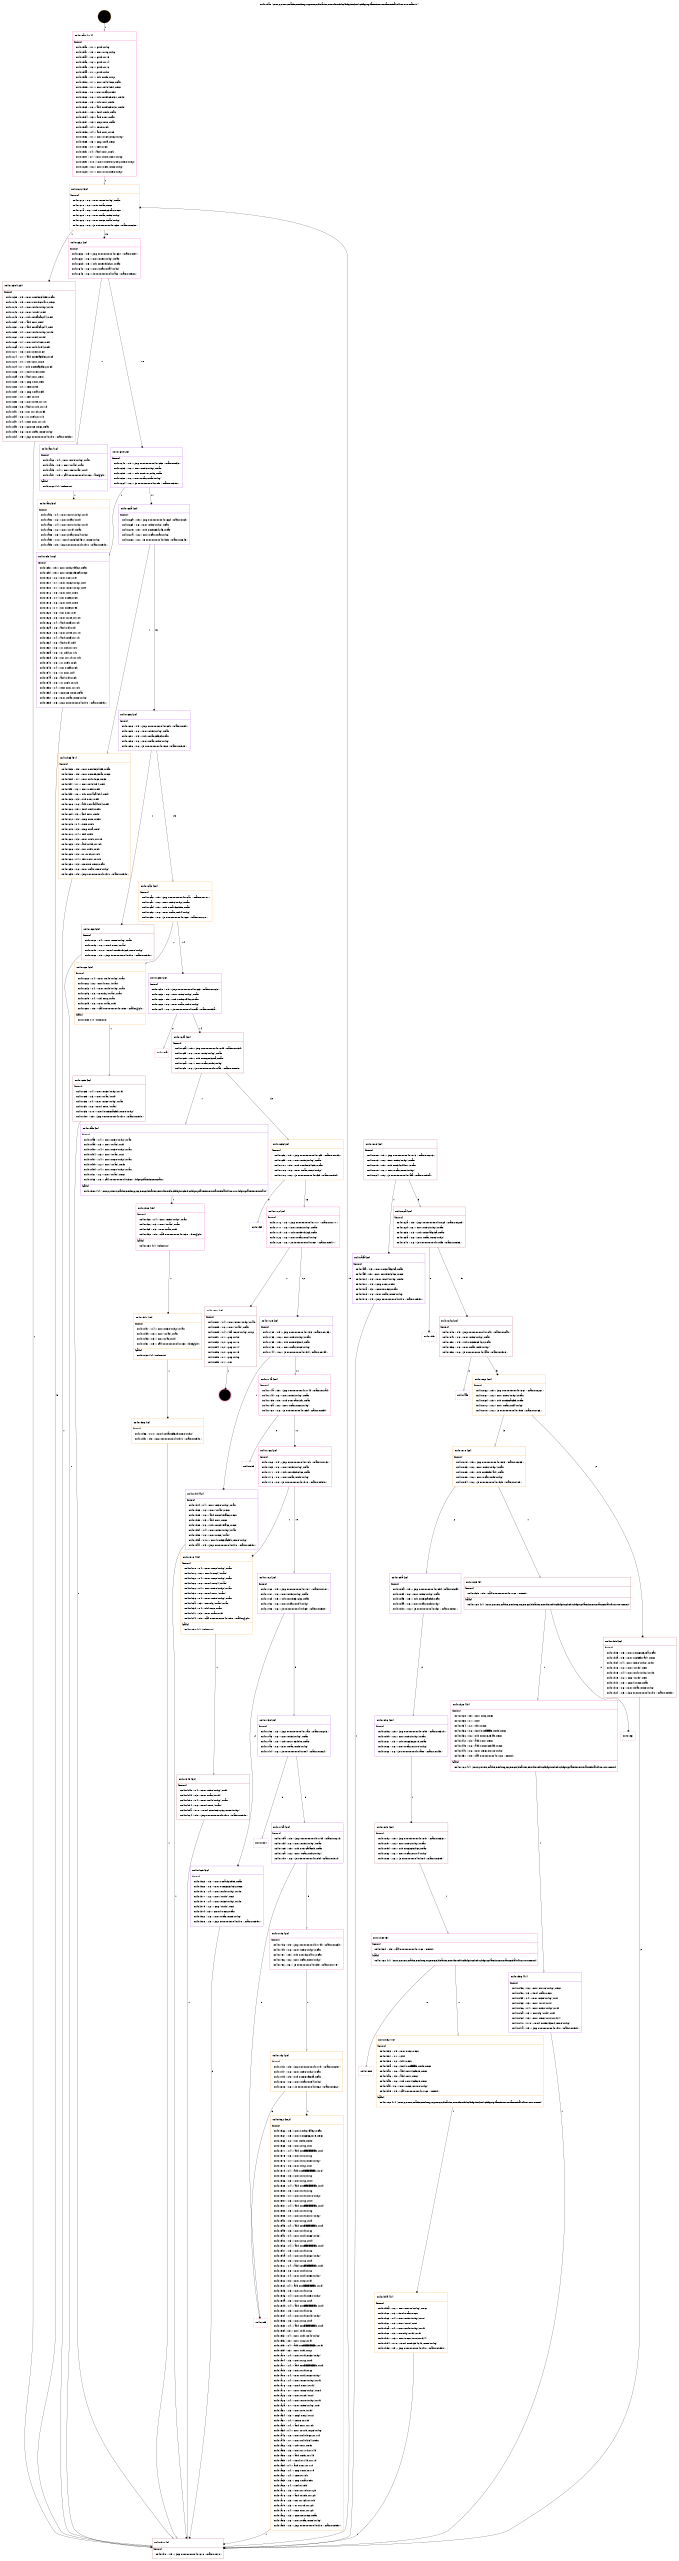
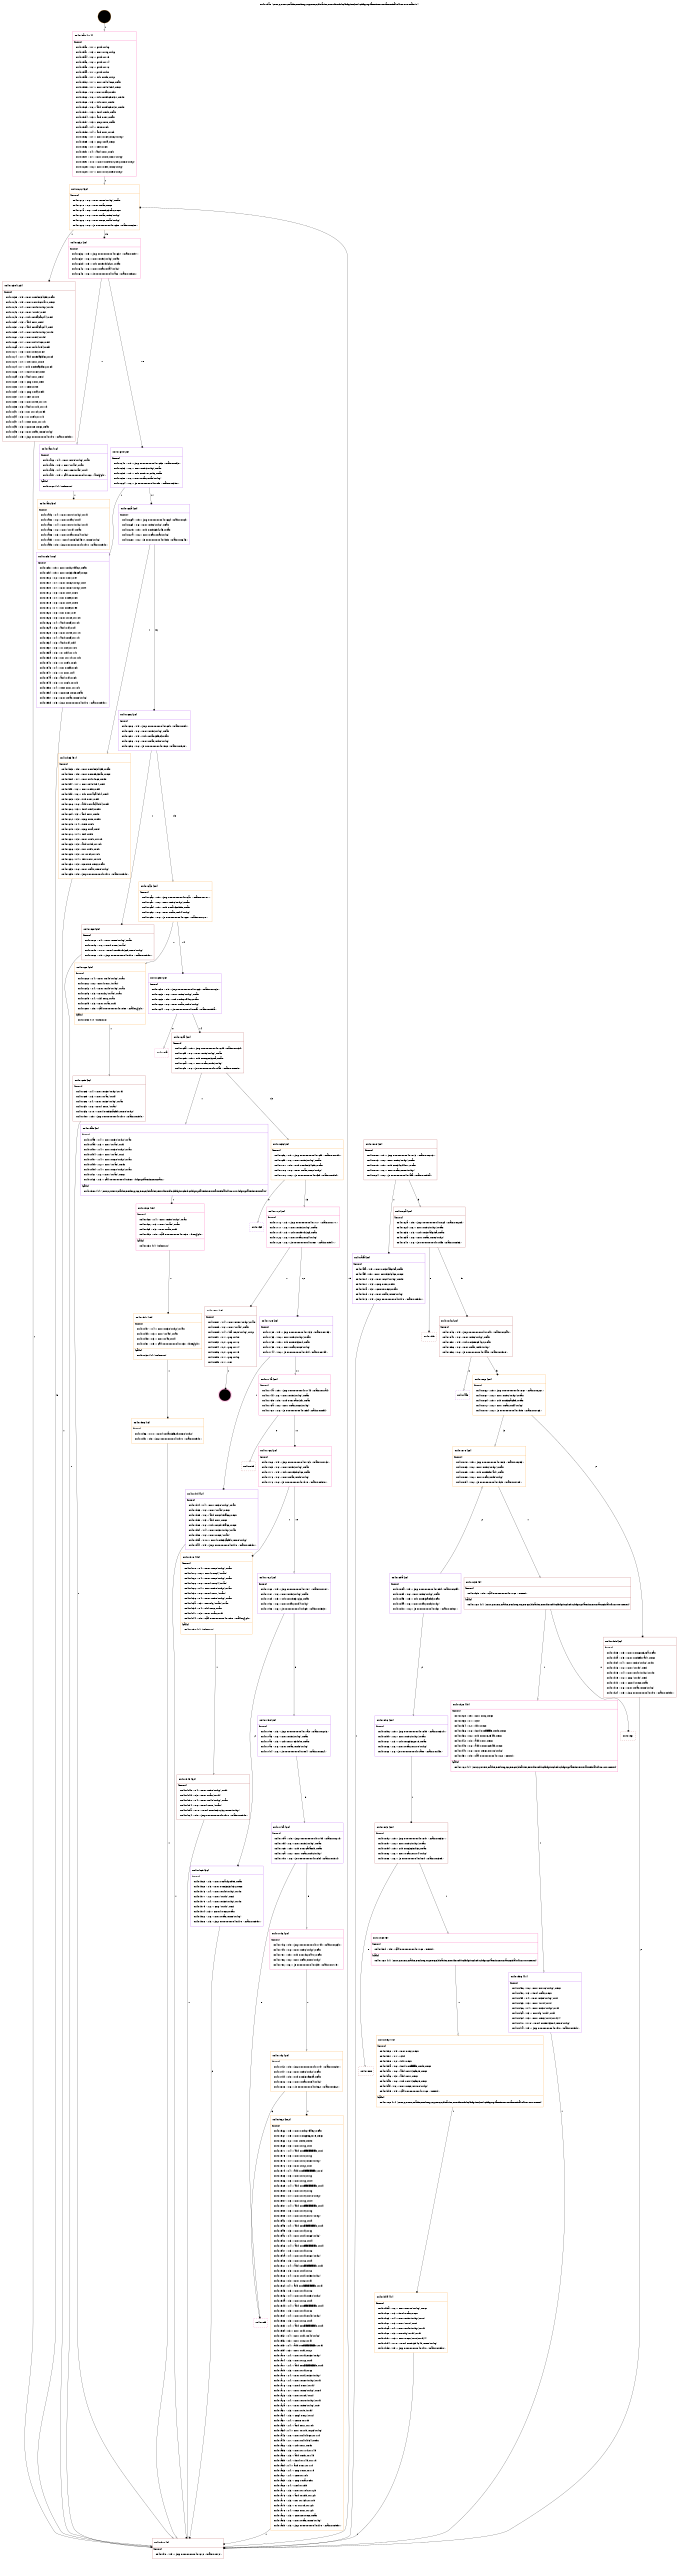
(435, 1527) -> (464, 1532)
(261, 1843) -> none
(392, 2010) -> (362, 1961)
